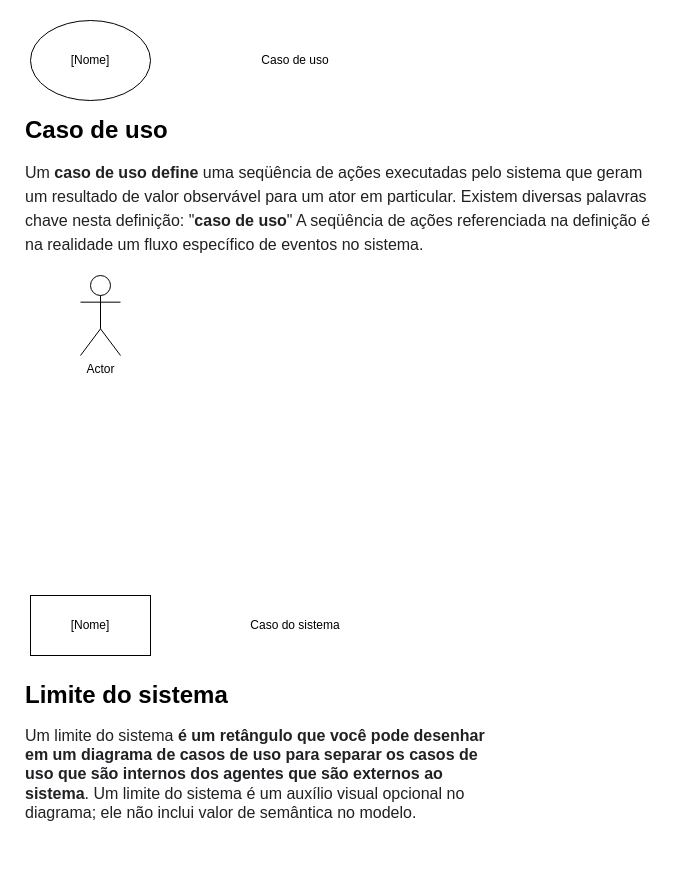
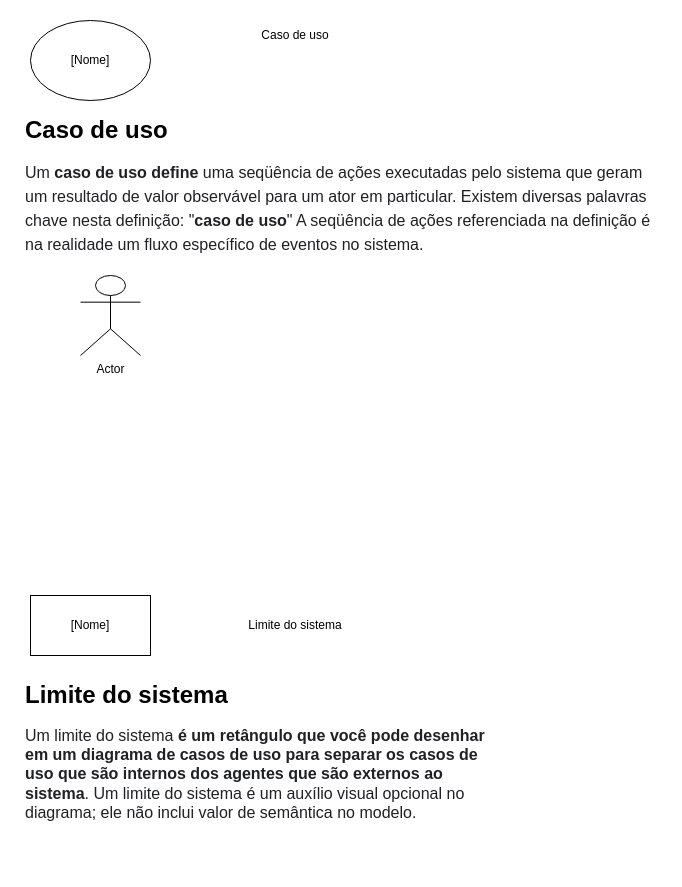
(296, 61) -> (296, 36)
(101, 316) -> (111, 316)
(296, 626) -> (296, 626)
